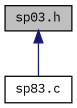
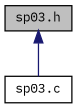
(38, 90) -> (38, 90)
